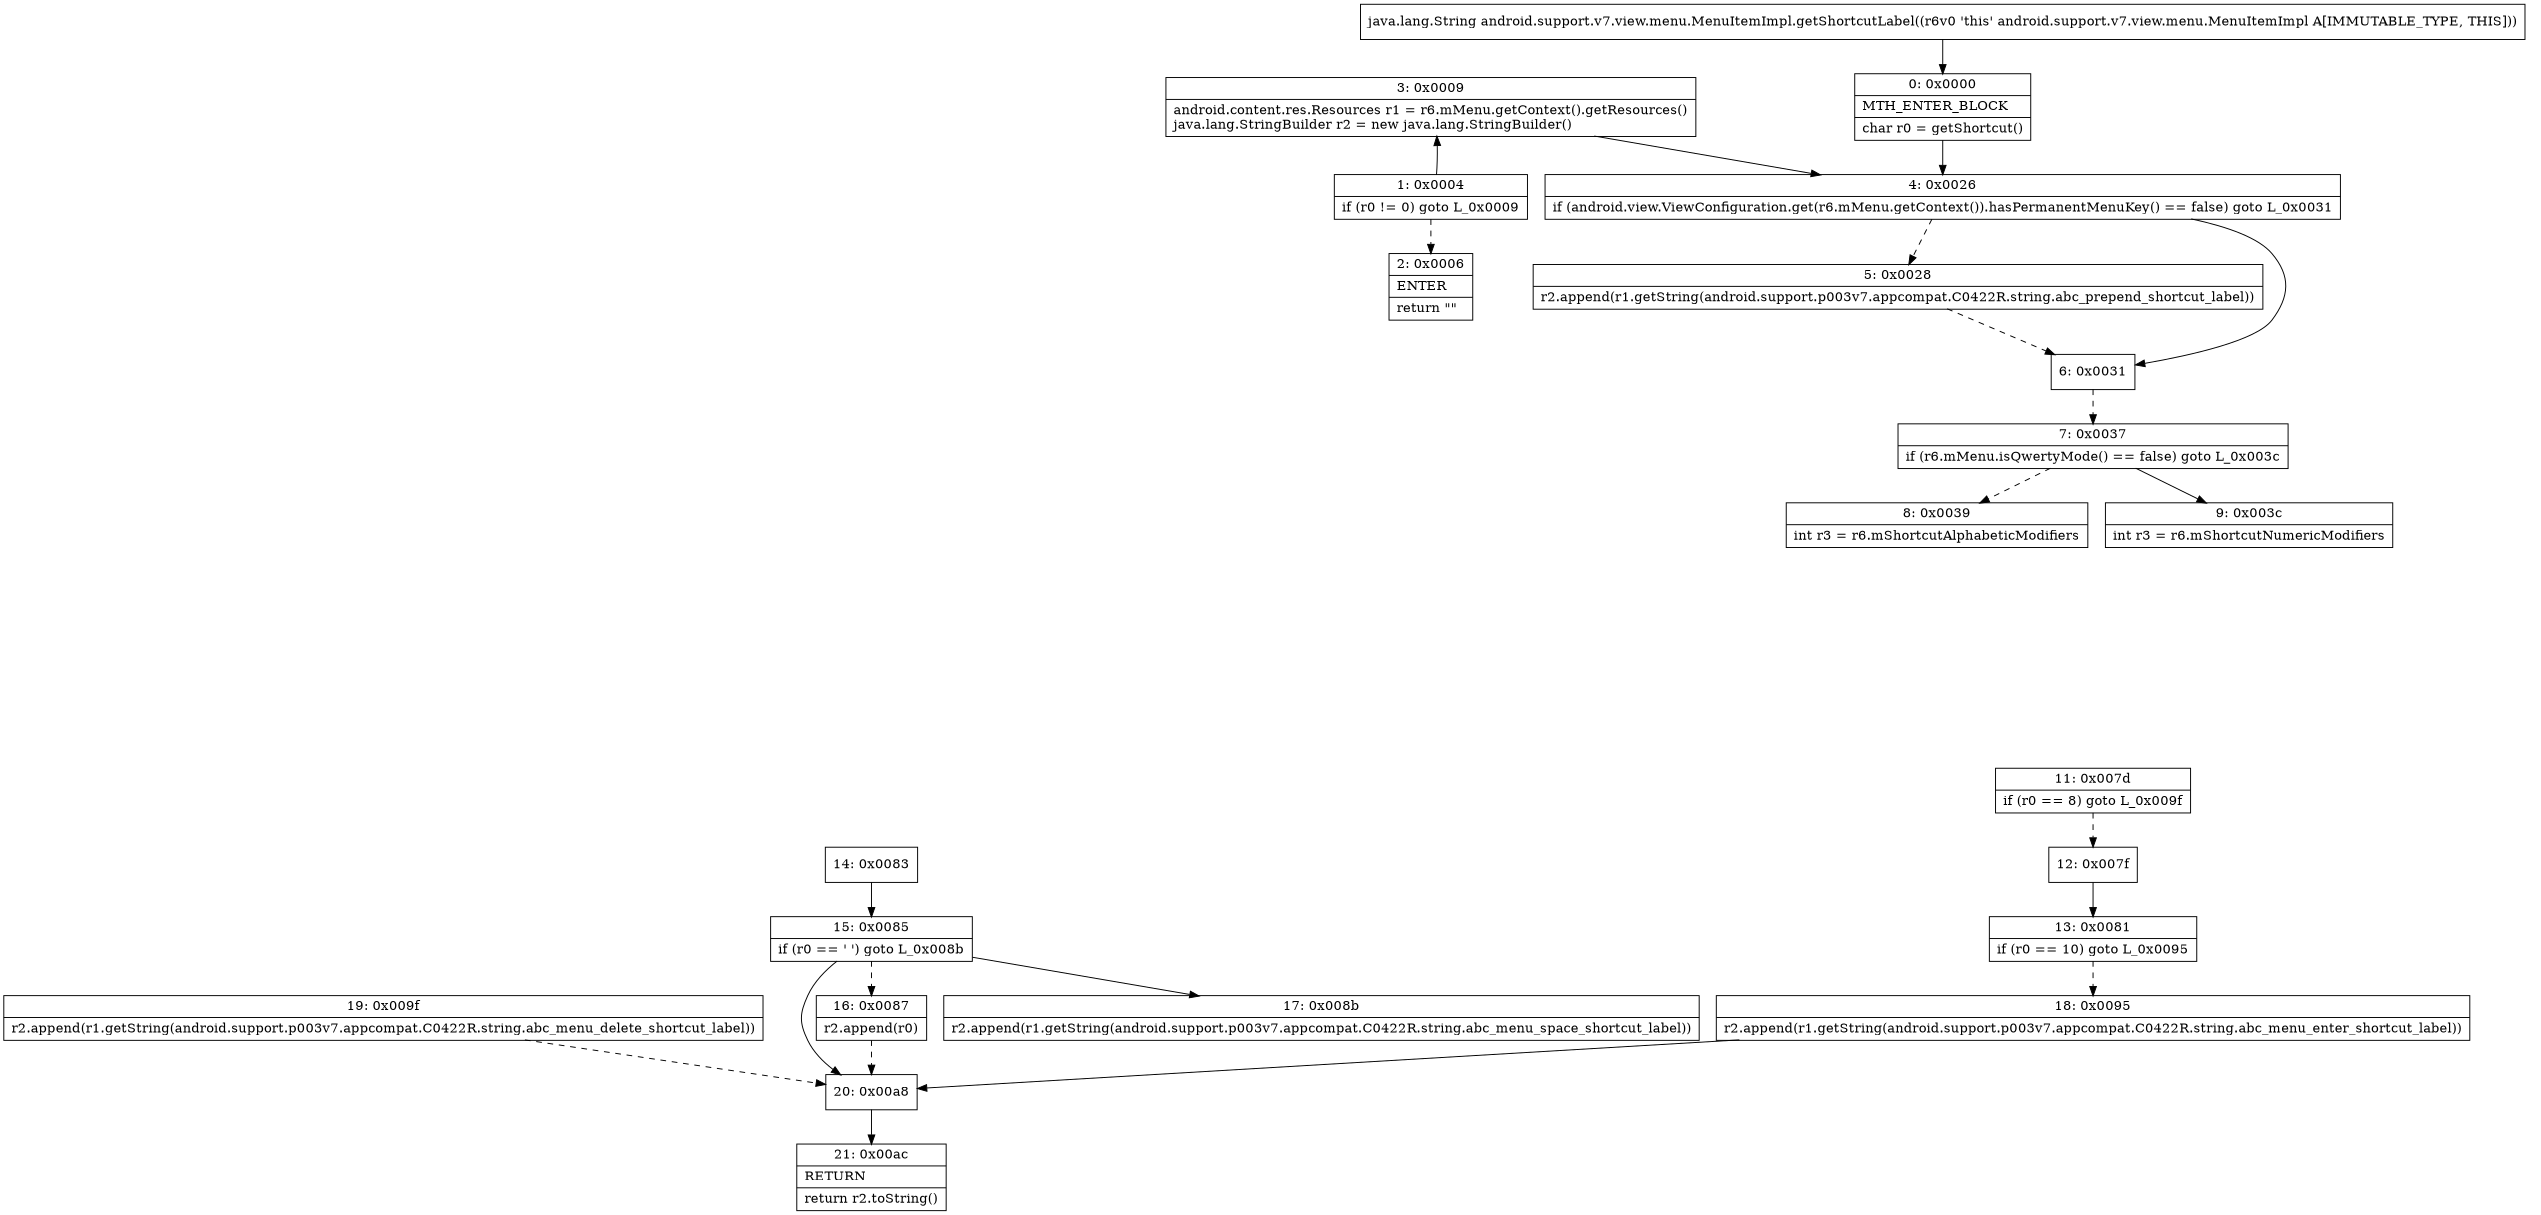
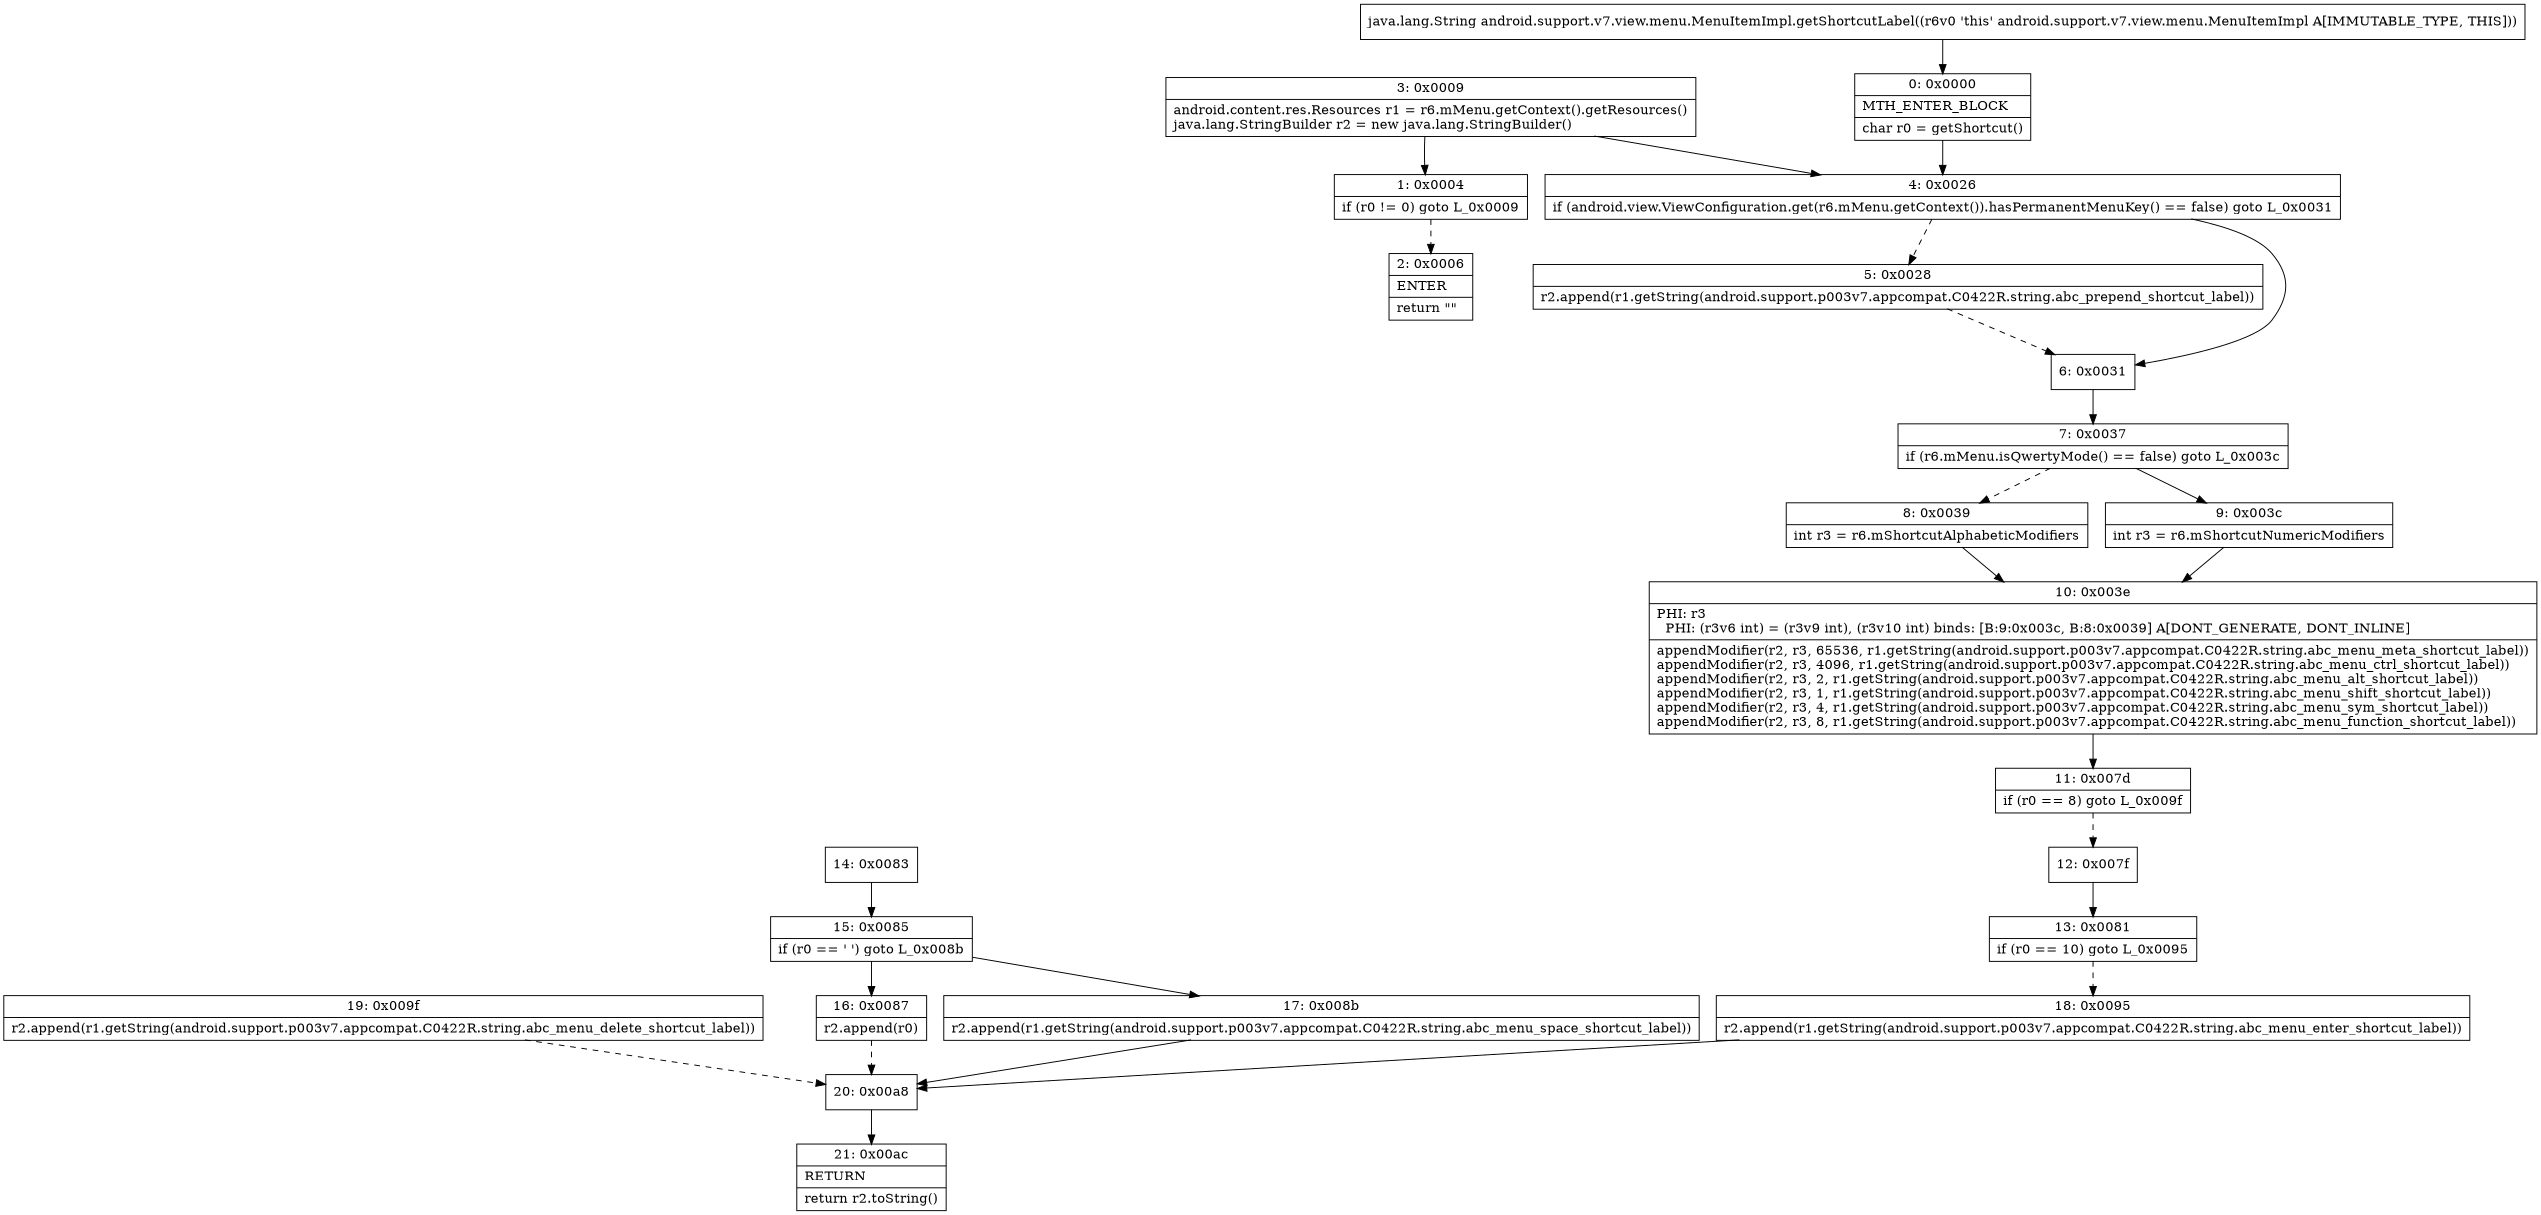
(1437, 160) -> (1424, 151)
(2093, 402) -> (2093, 402)
none -> (2093, 658)
(871, 974) -> (871, 974)
(802, 1015) -> (1059, 1061)
